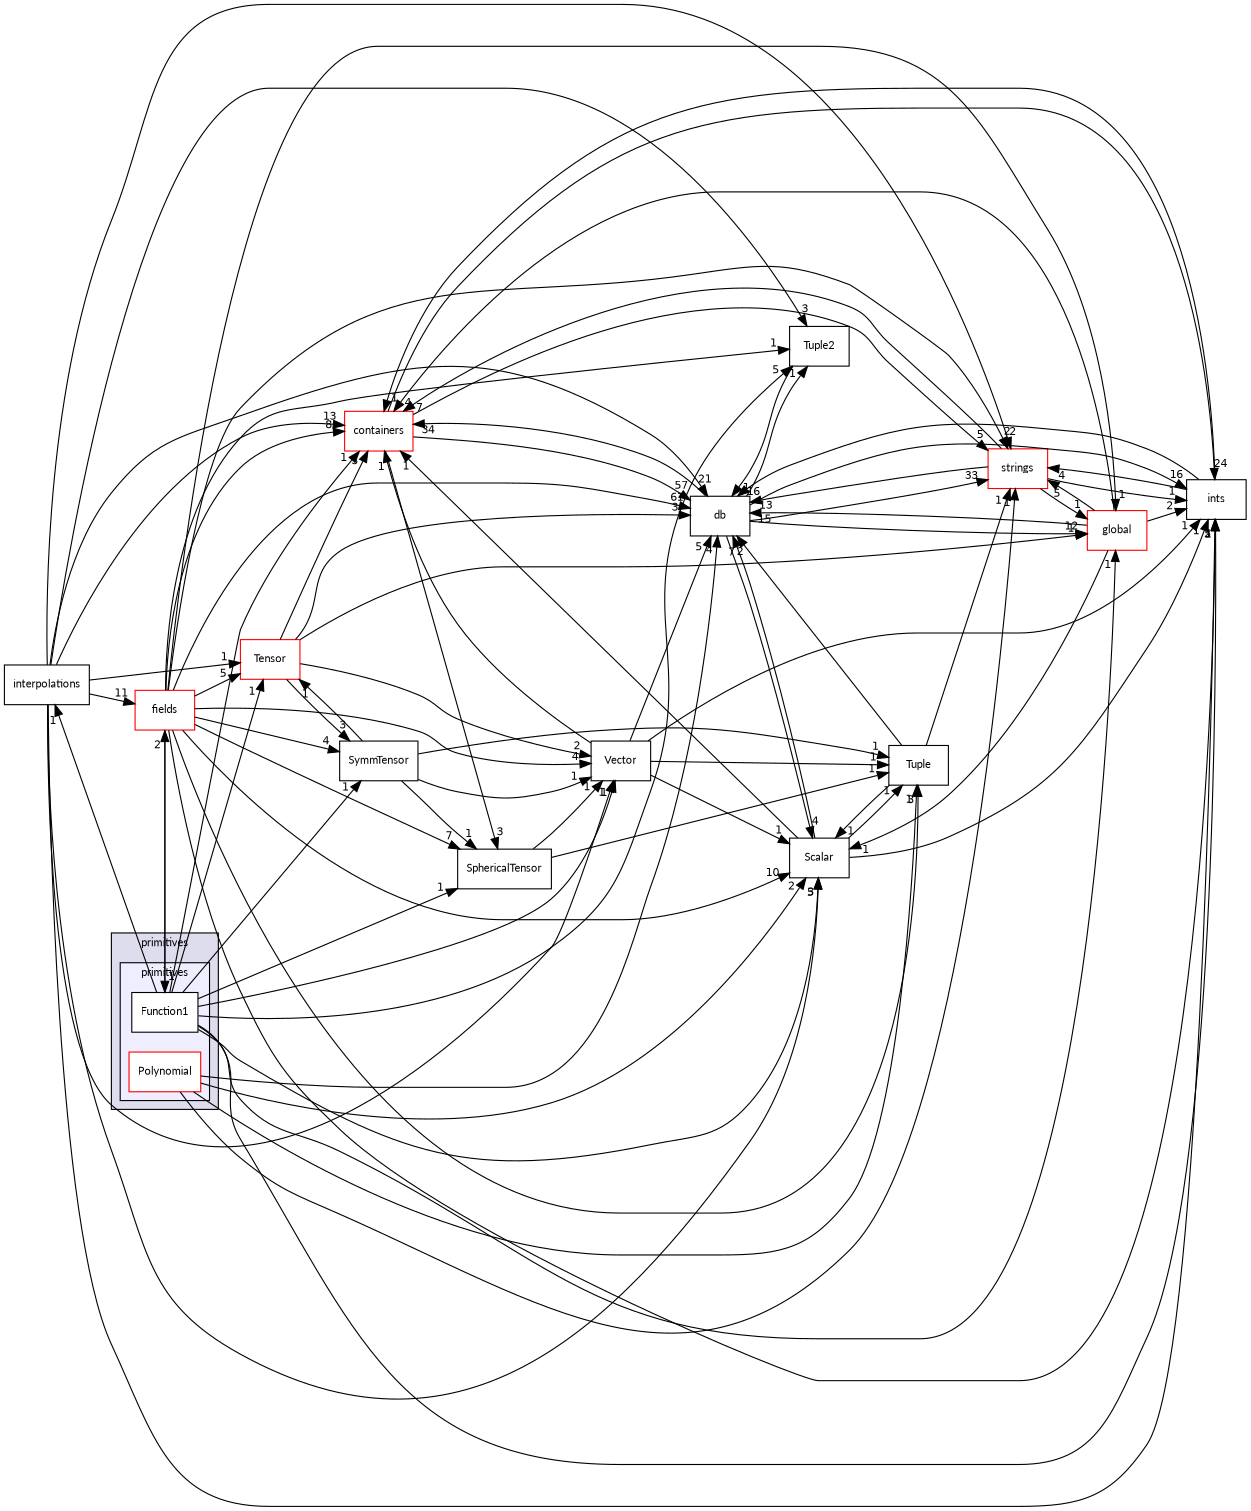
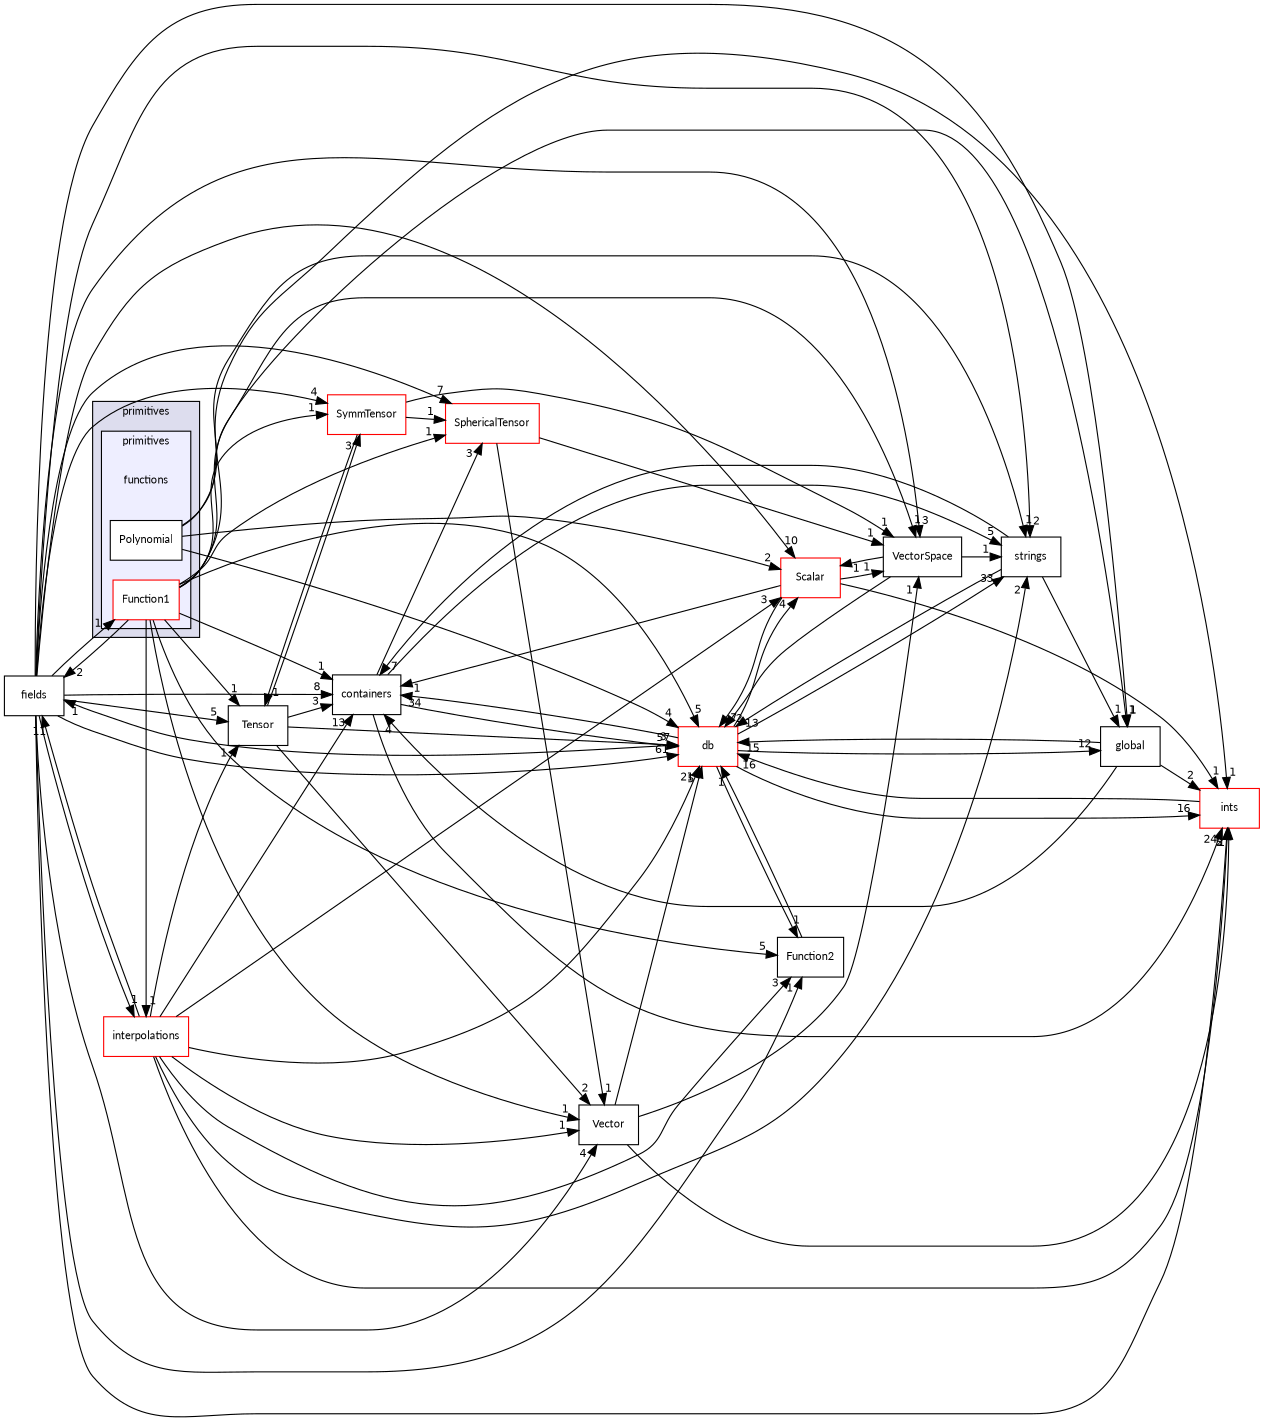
(874, 89) -> none
(819, 346) -> (811, 957)
(379, 431) -> (367, 695)
(1018, 469) -> (1031, 557)
(1123, 478) -> none
none -> (146, 481)
(1102, 489) -> none
(1076, 498) -> none
(1216, 500) -> (1230, 808)
(720, 516) -> (708, 747)
(1117, 530) -> (1130, 747)
(681, 566) -> none
(458, 625) -> none
(270, 659) -> (258, 726)
(47, 685) -> (146, 1037)
(165, 710) -> (34, 696)
(1012, 723) -> none
none -> (373, 755)
(379, 761) -> (367, 415)
(919, 765) -> (922, 557)
(499, 798) -> none
(715, 807) -> none
(819, 858) -> (811, 578)
(505, 869) -> (492, 423)
none -> (103, 935)
(165, 1012) -> (146, 600)
(165, 1072) -> (146, 540)
(578, 1156) -> (475, 527)
